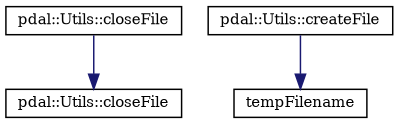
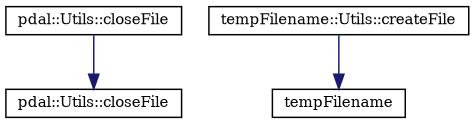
(300, 21) -> (339, 21)
